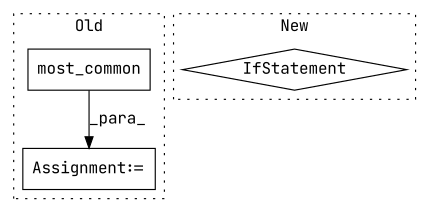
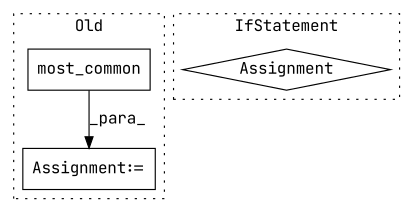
(295, 27) -> (287, 27)
(295, 70) -> (287, 70)
